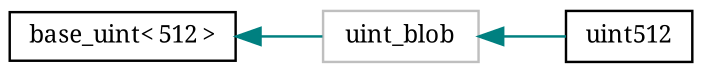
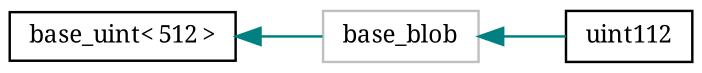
(401, 36) -> (401, 36)
(629, 36) -> (629, 36)
